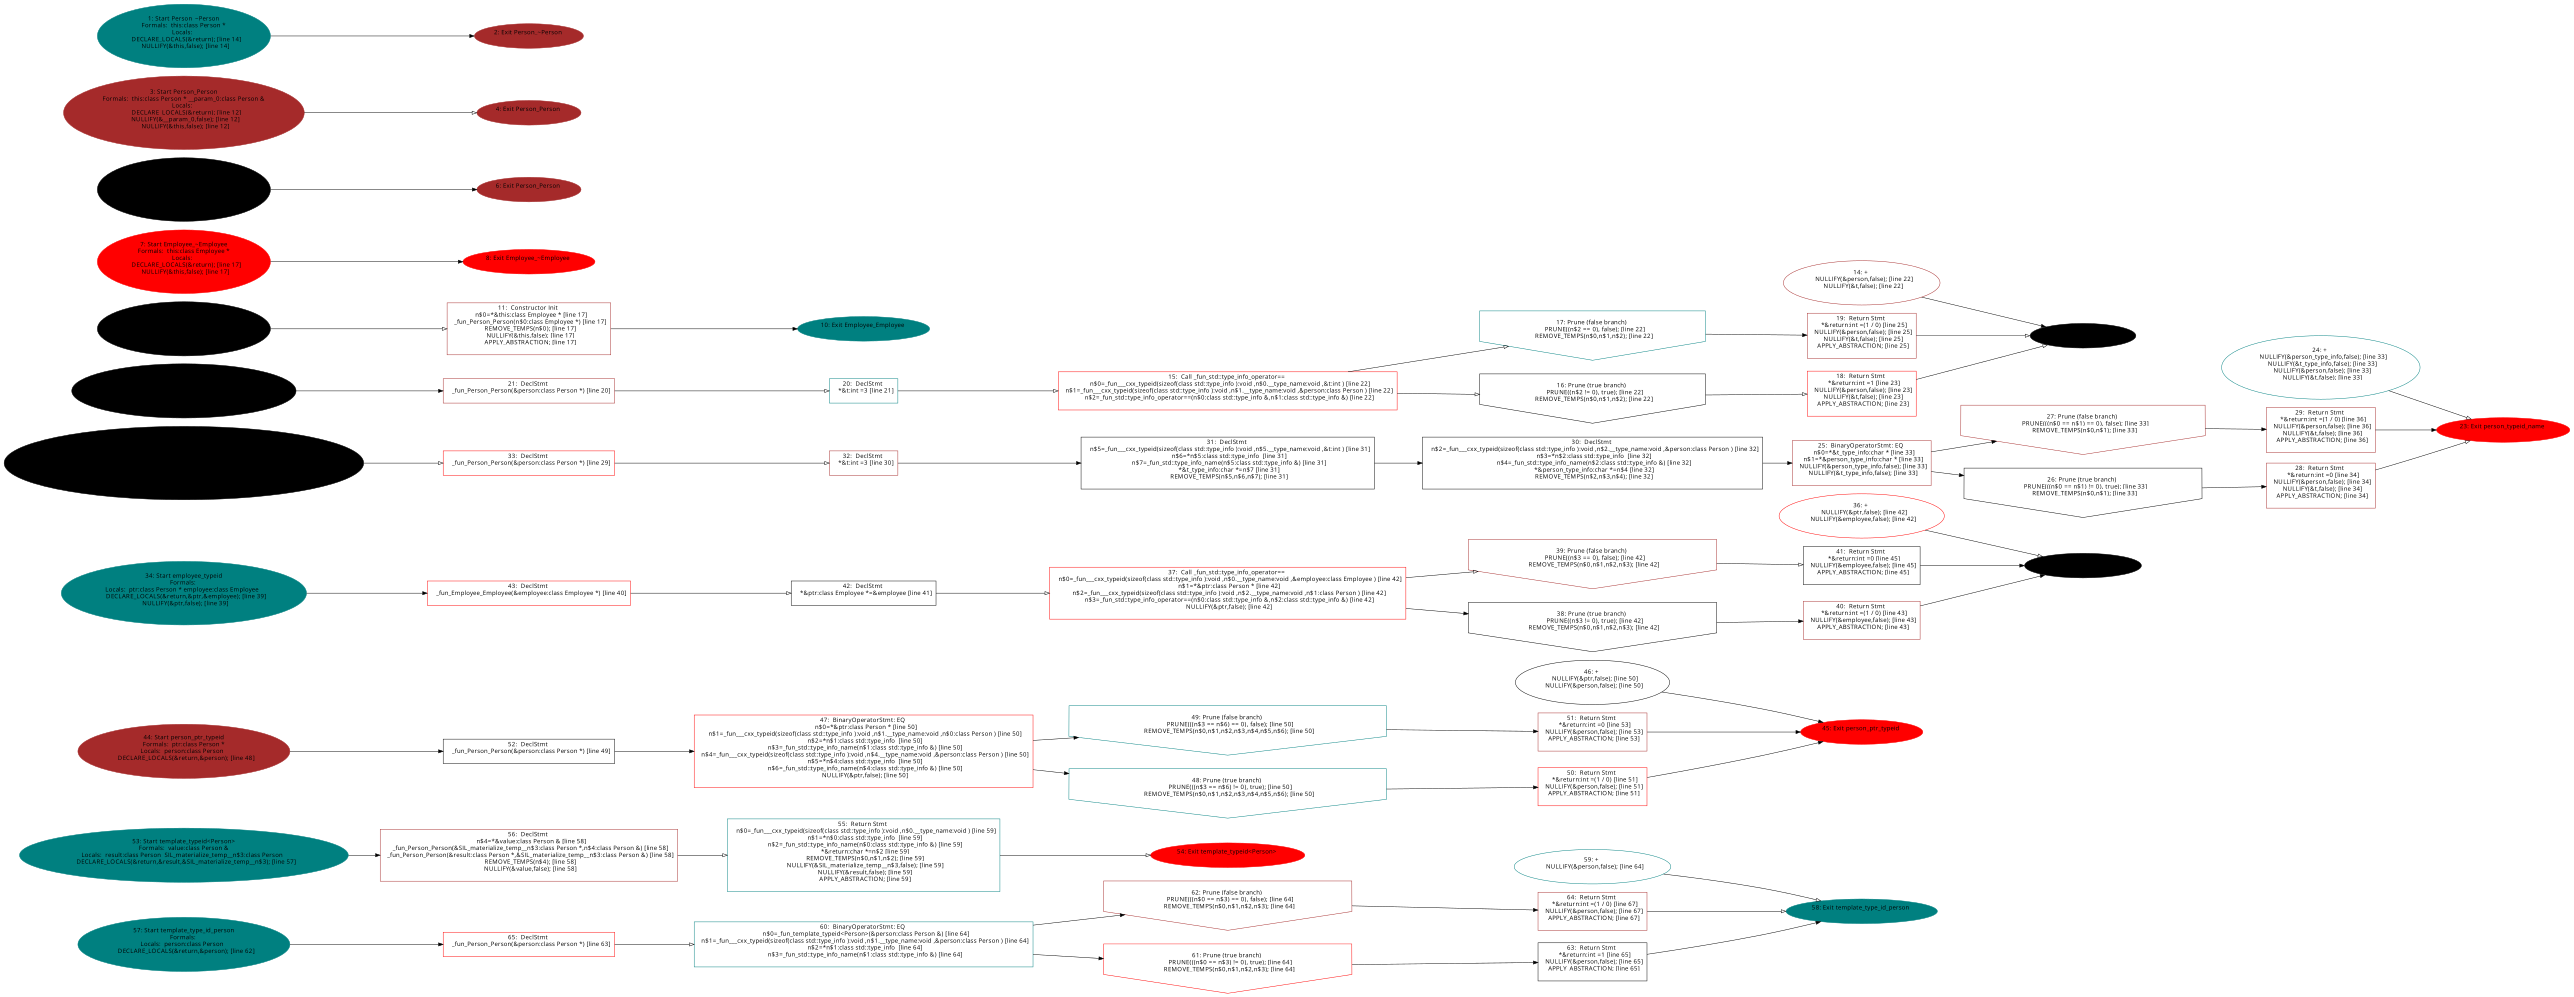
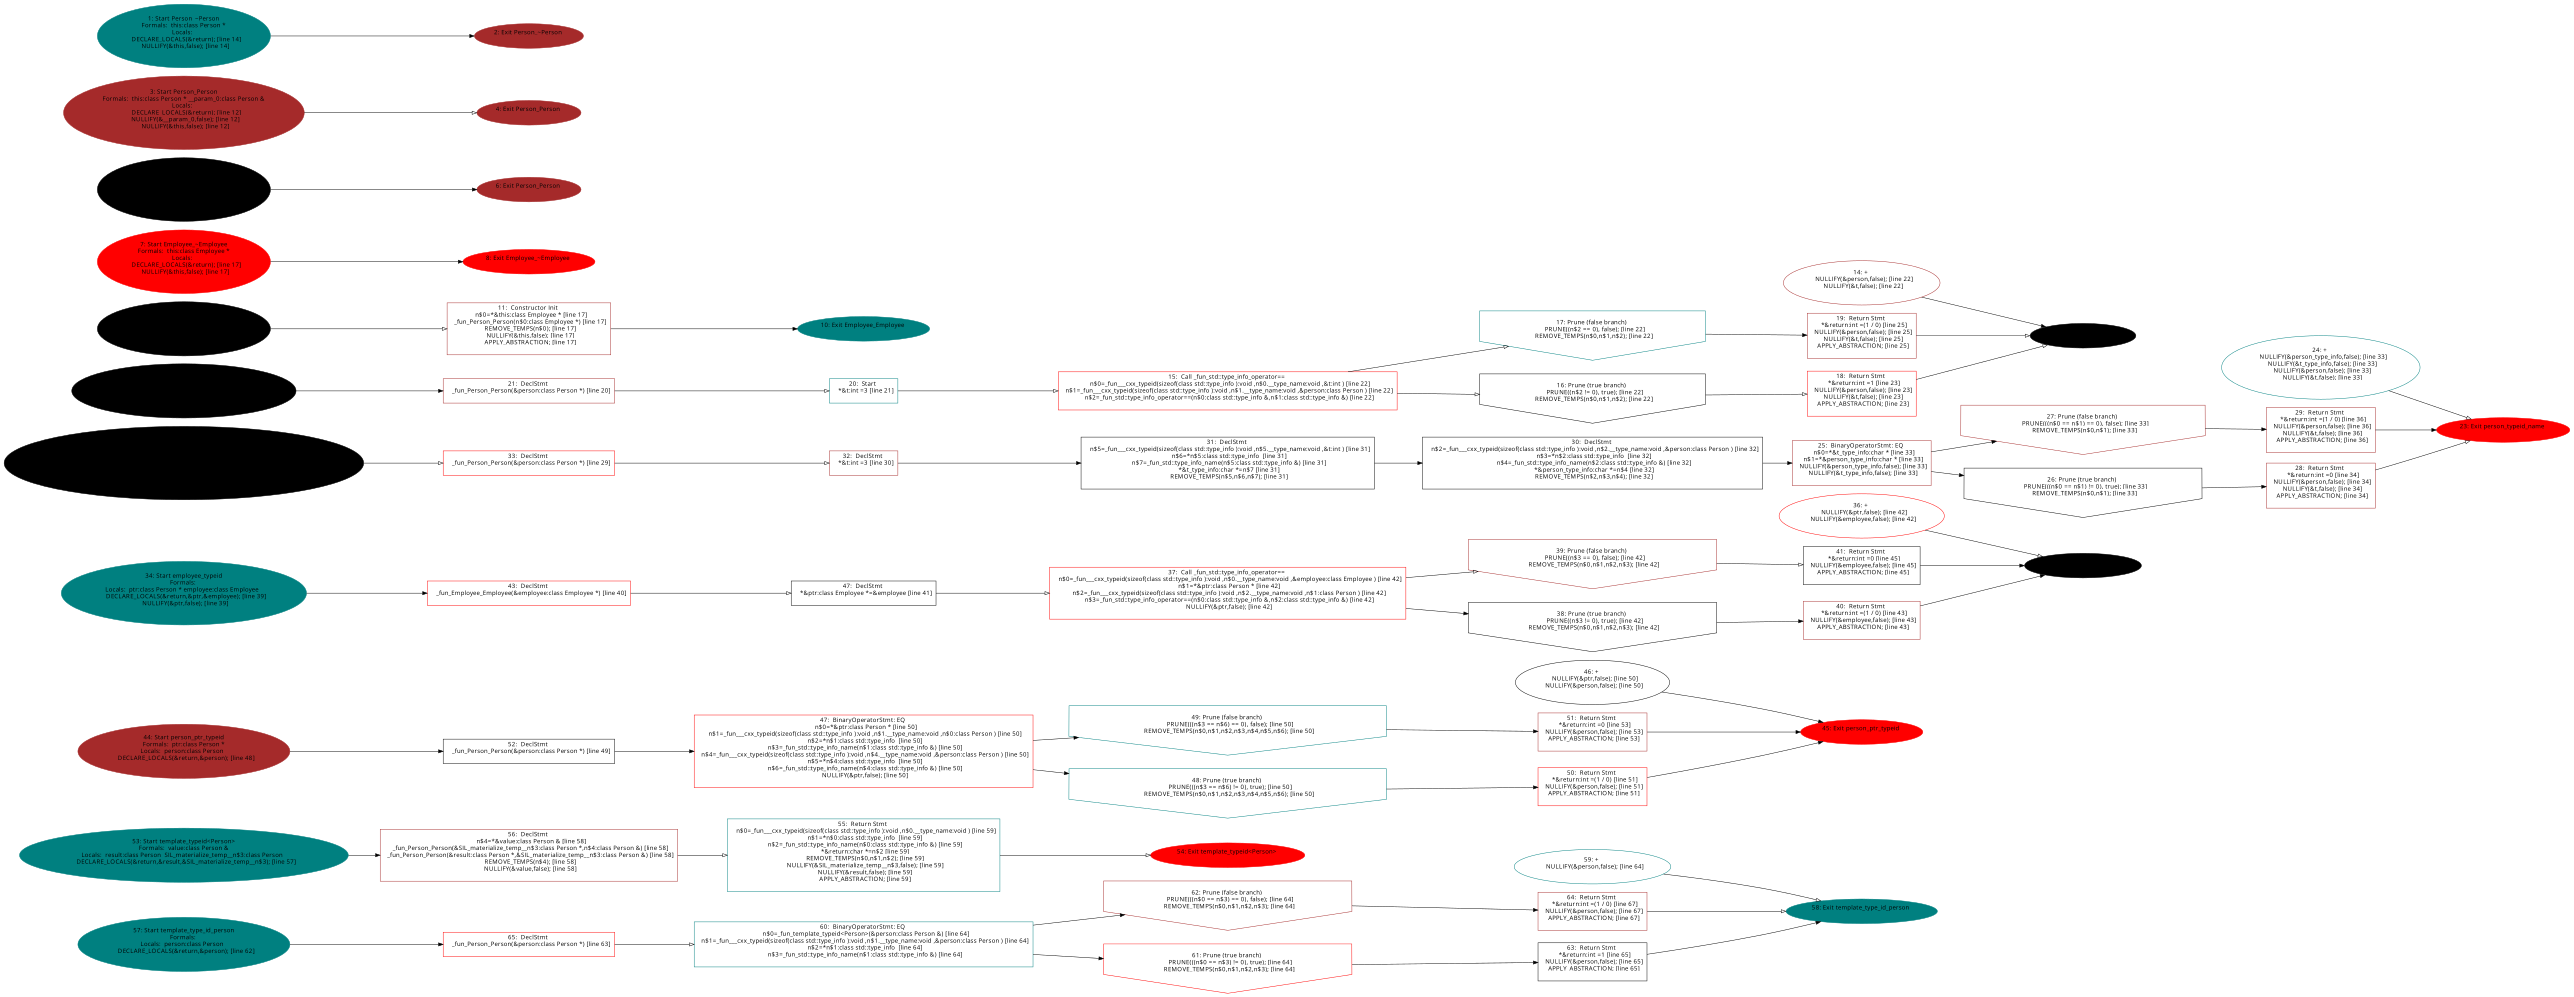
(864, 391) -> (864, 391)
(864, 593) -> (864, 593)
